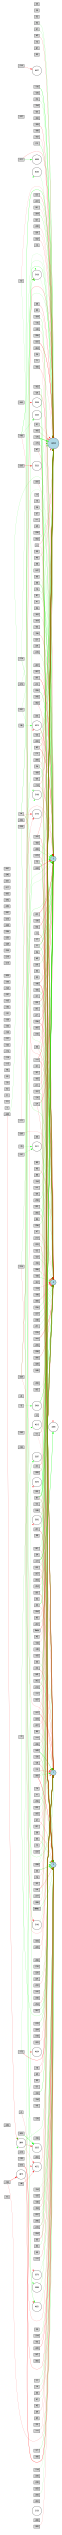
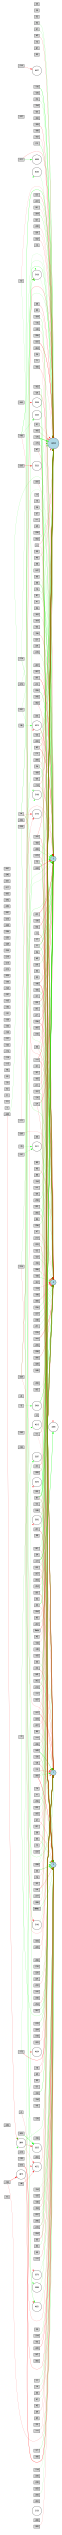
none -> (7, 969)
